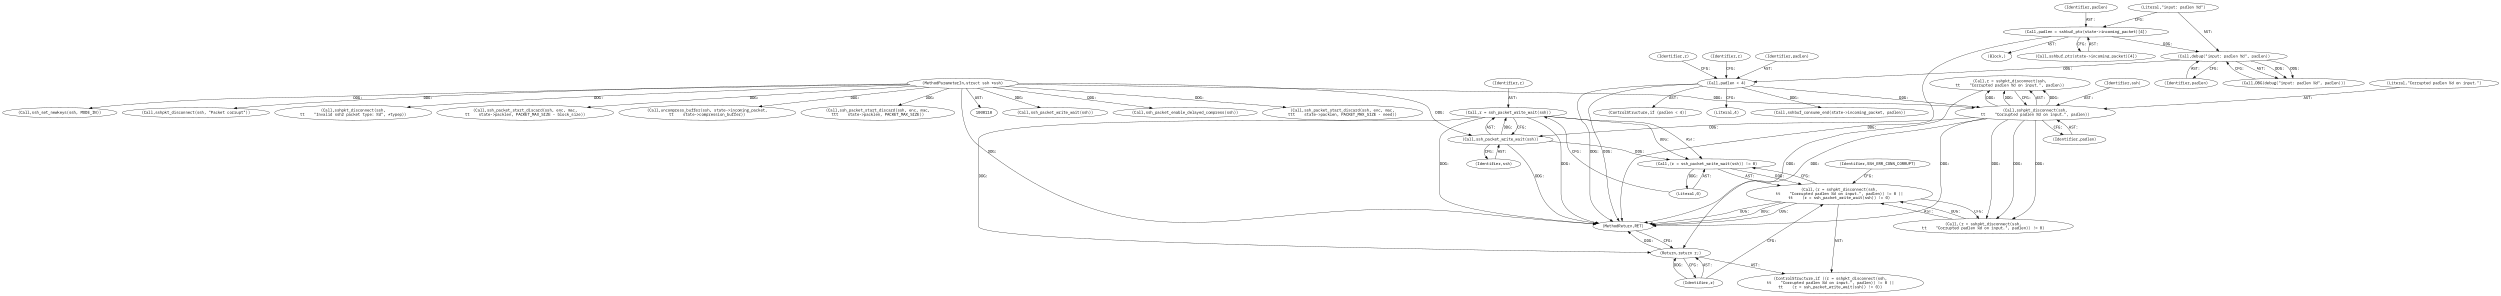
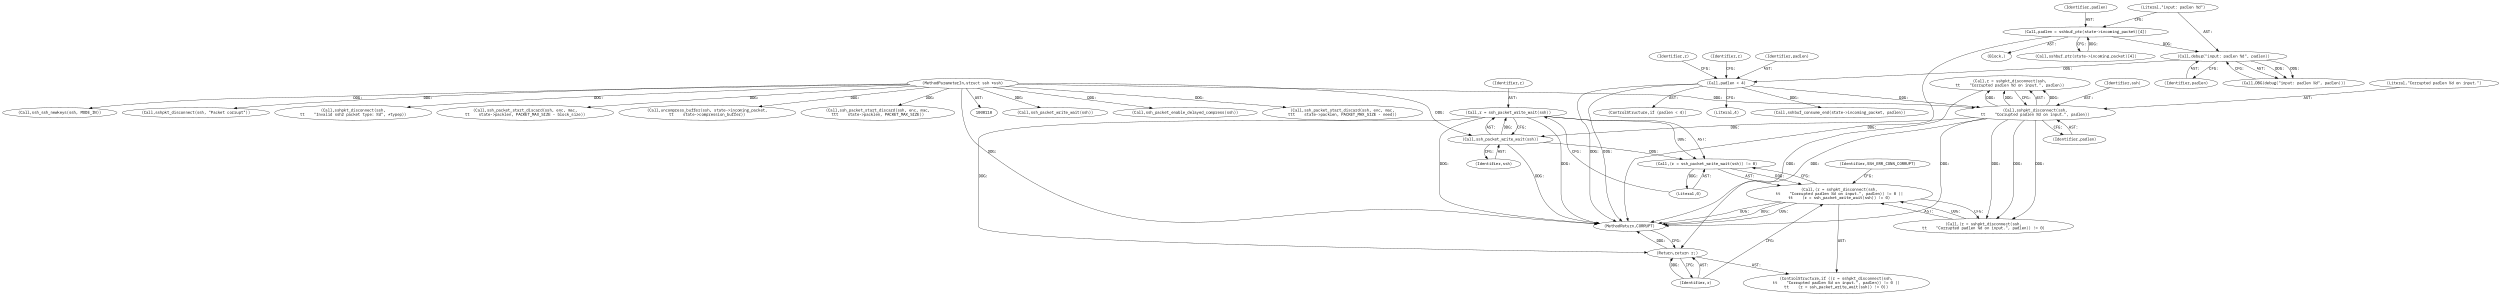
(2095, 44) -> (2095, 44)
(60, 113) -> (60, 113)
(1623, 226) -> (1629, 226)
